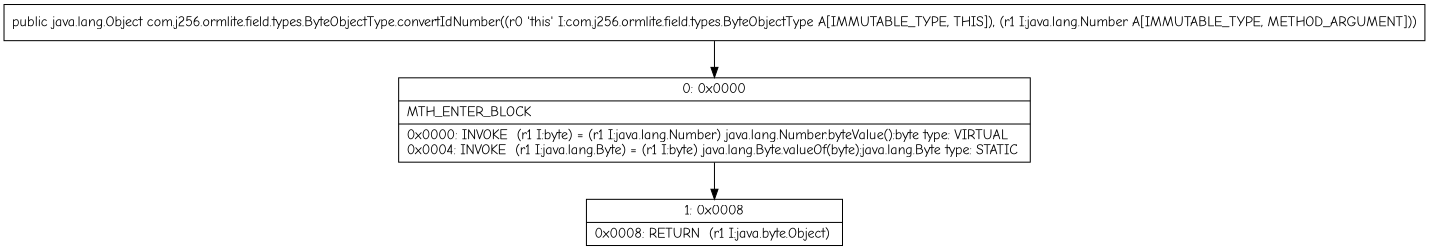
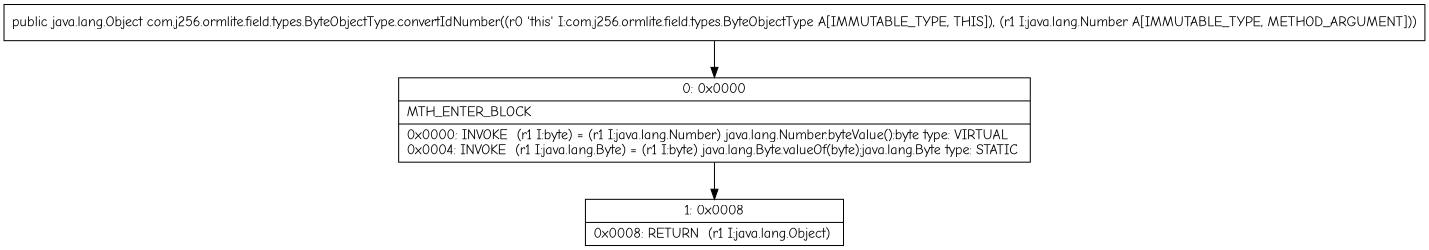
(714, 233) -> (714, 233)
